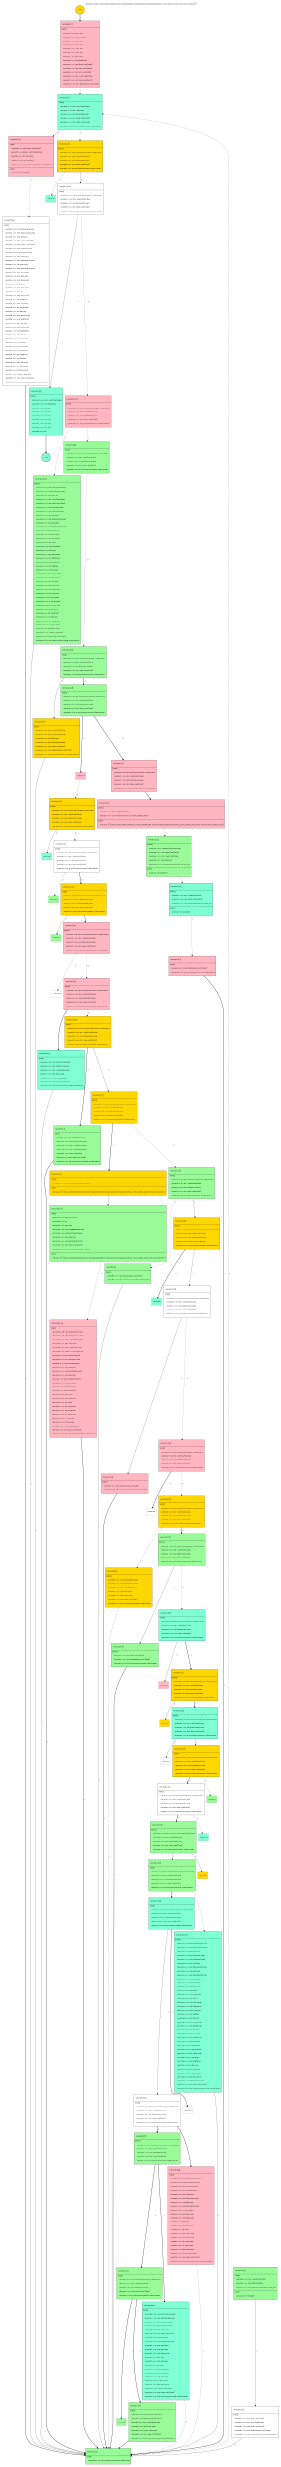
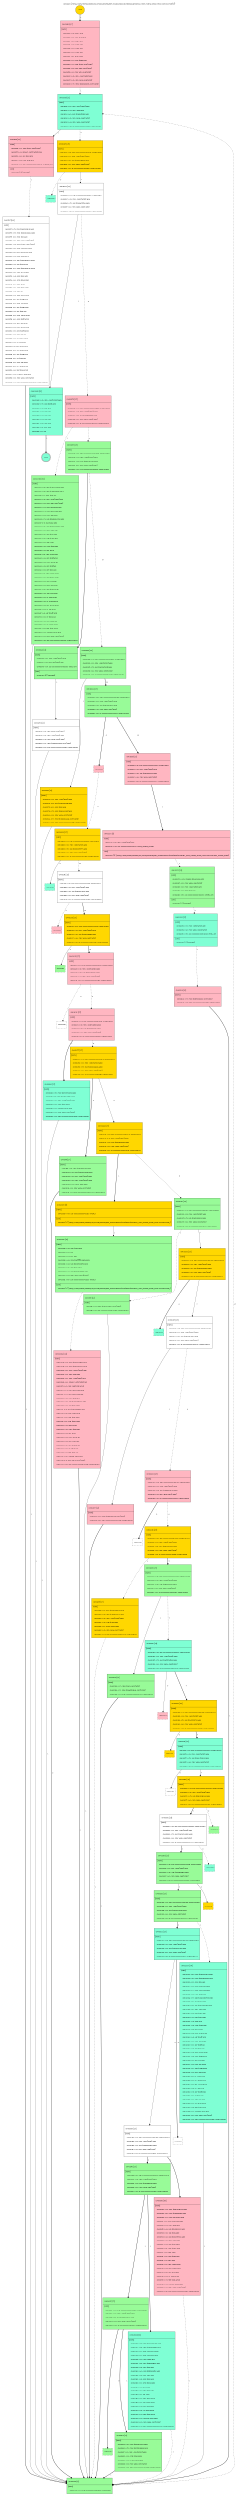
none -> (85, 560)
(53, 899) -> (57, 930)
